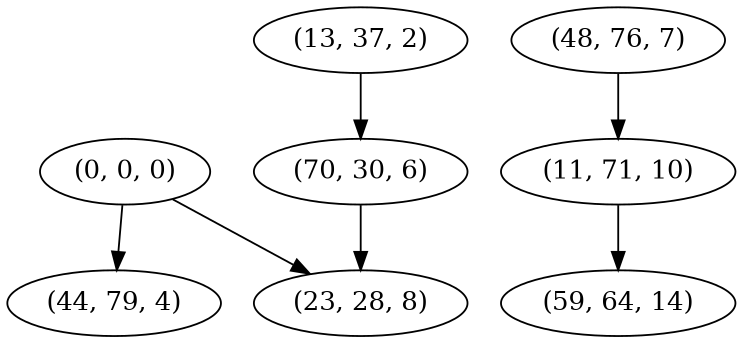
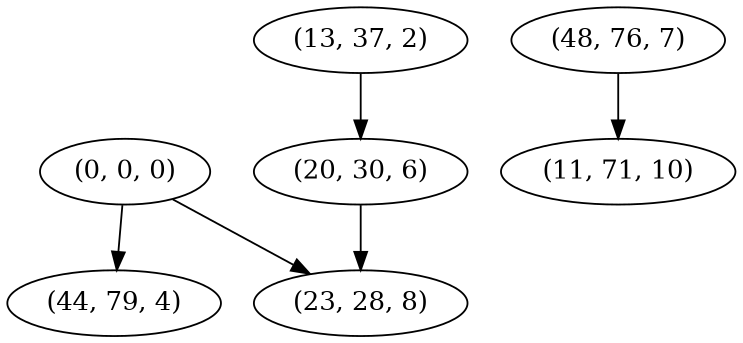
(361, 172) -> (361, 172)
(618, 303) -> none
